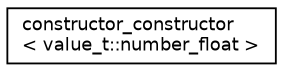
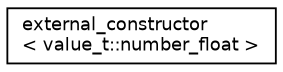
(142, 36) -> (142, 36)
